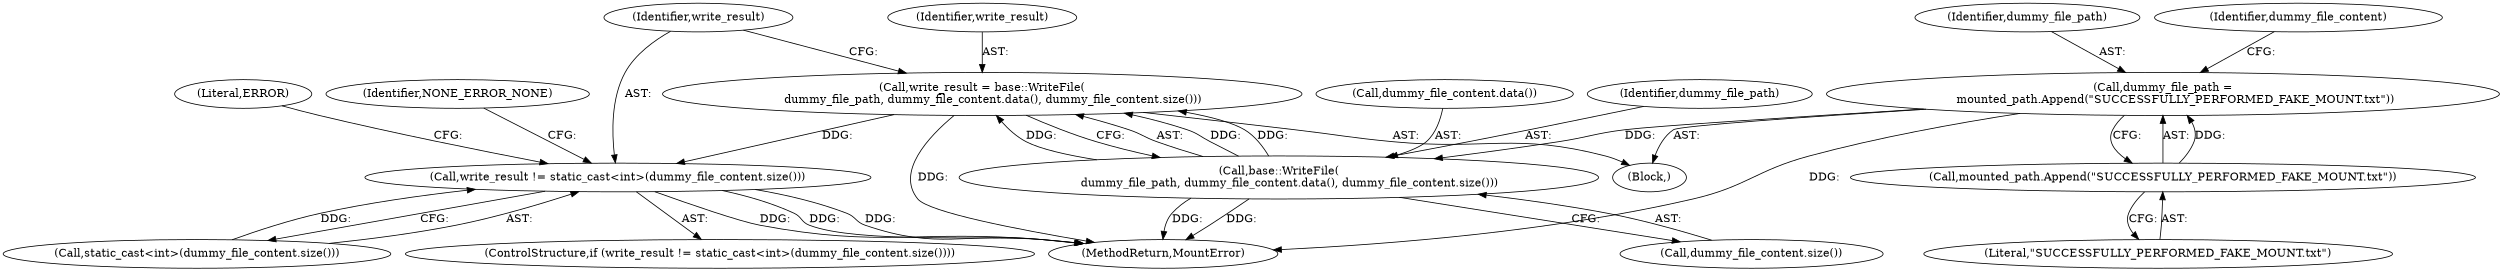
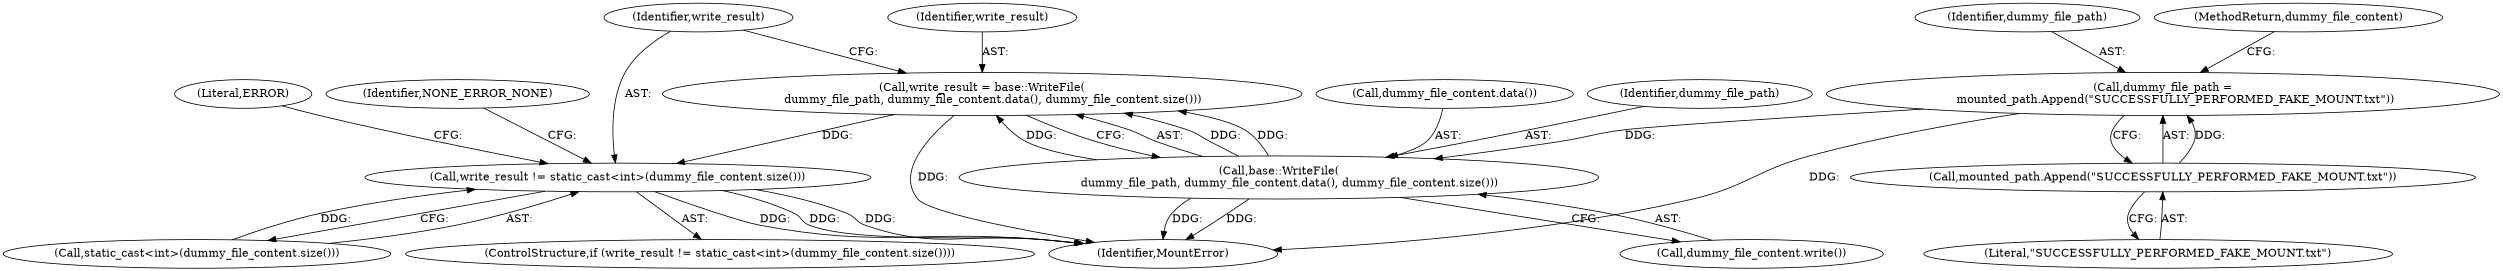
(2298, 18) -> (2298, 18)
(1650, 177) -> none
(1163, 254) -> (1163, 254)
(1752, 254) -> (1752, 254)
